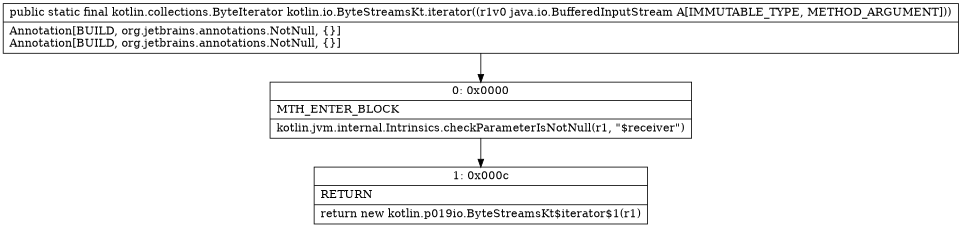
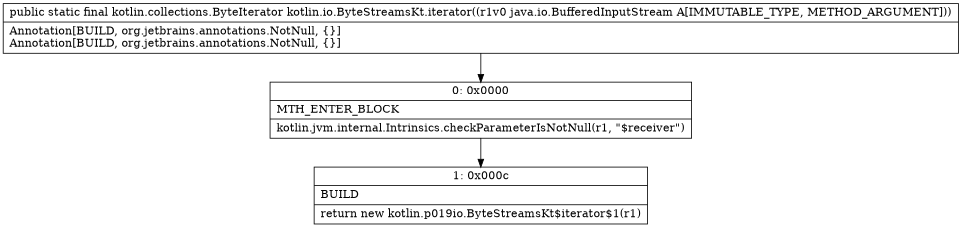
(347, 195) -> (340, 195)
